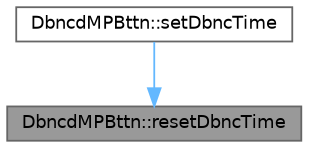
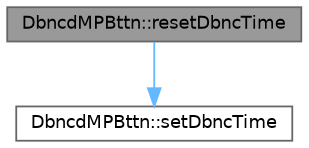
(154, 65) -> (154, 65)
